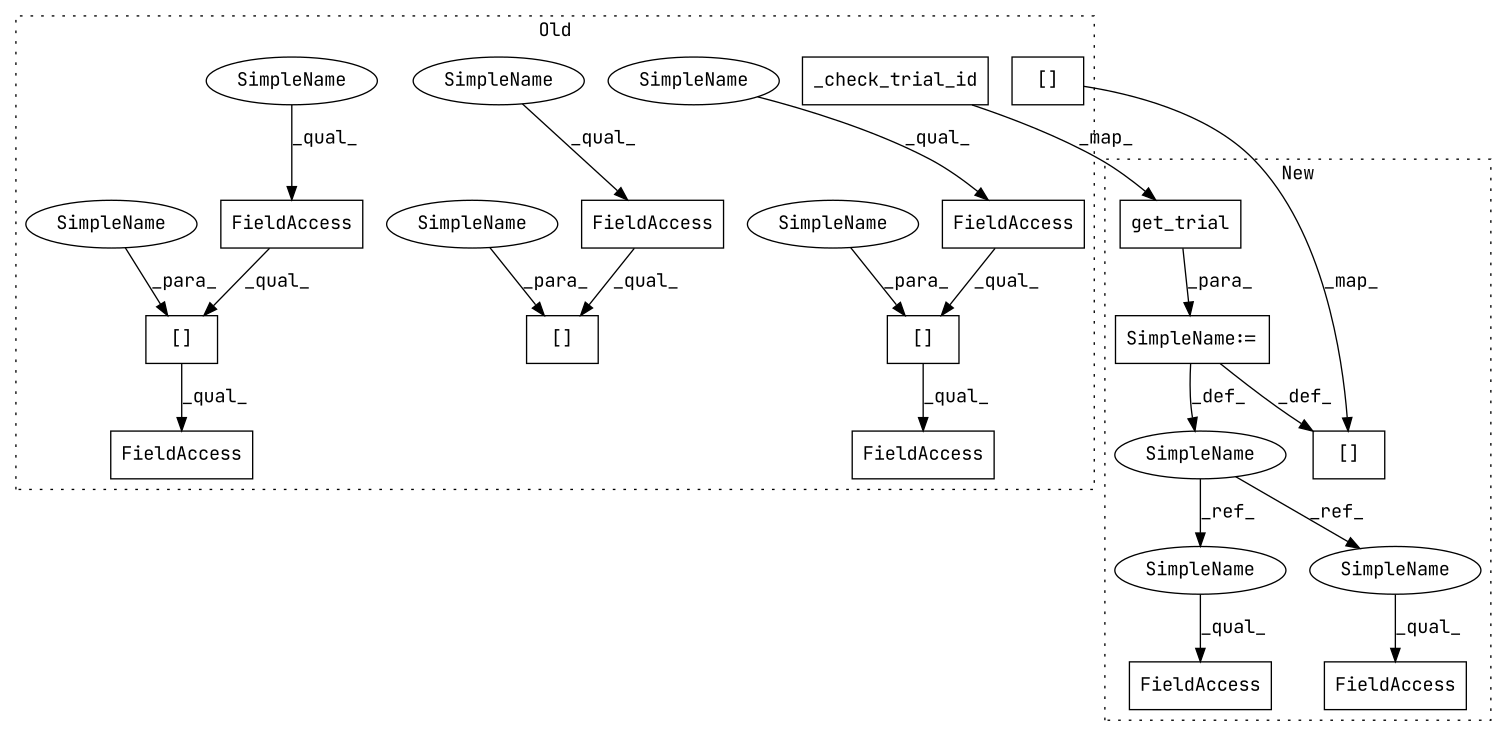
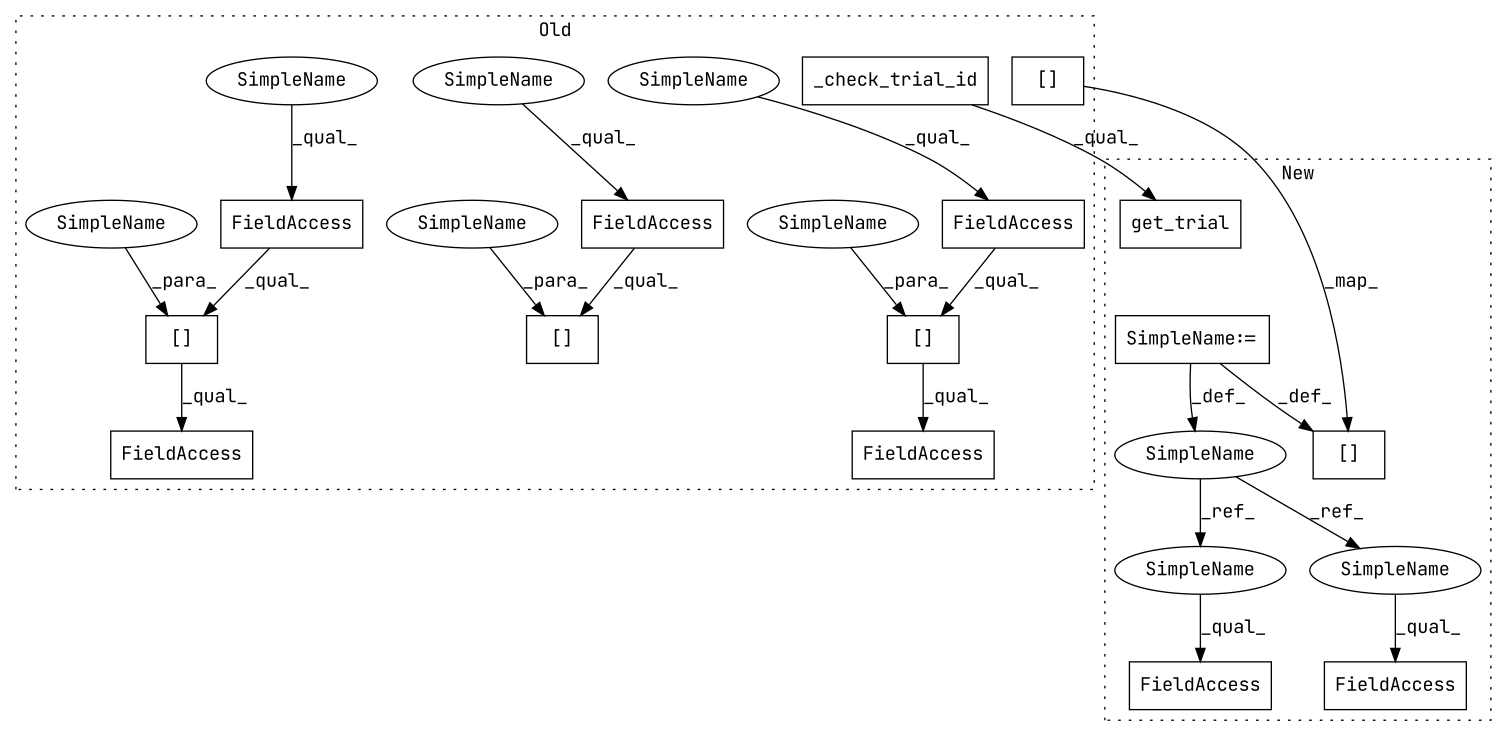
(1106, 139) -> (1106, 139)
(1186, 275) -> none
